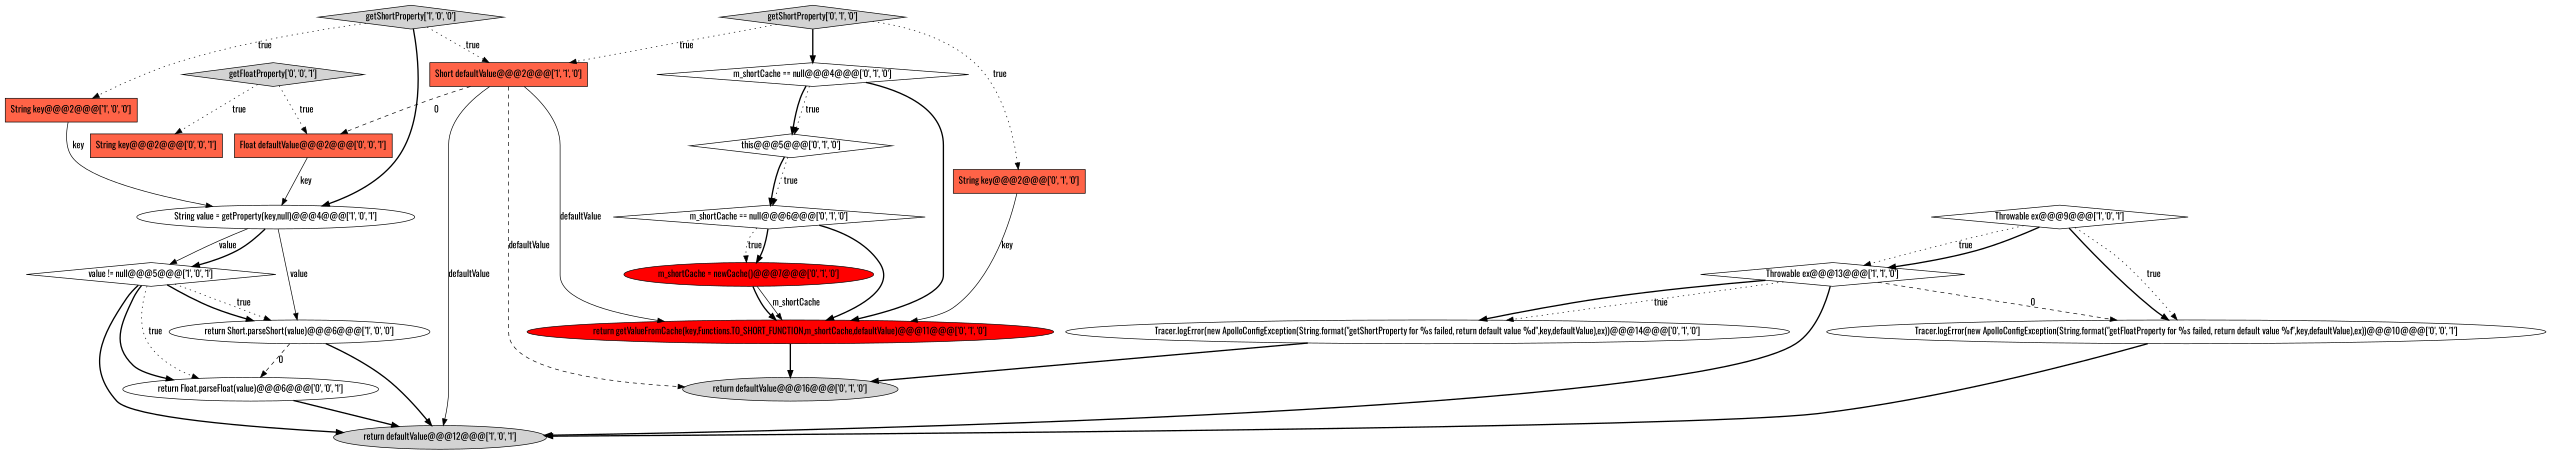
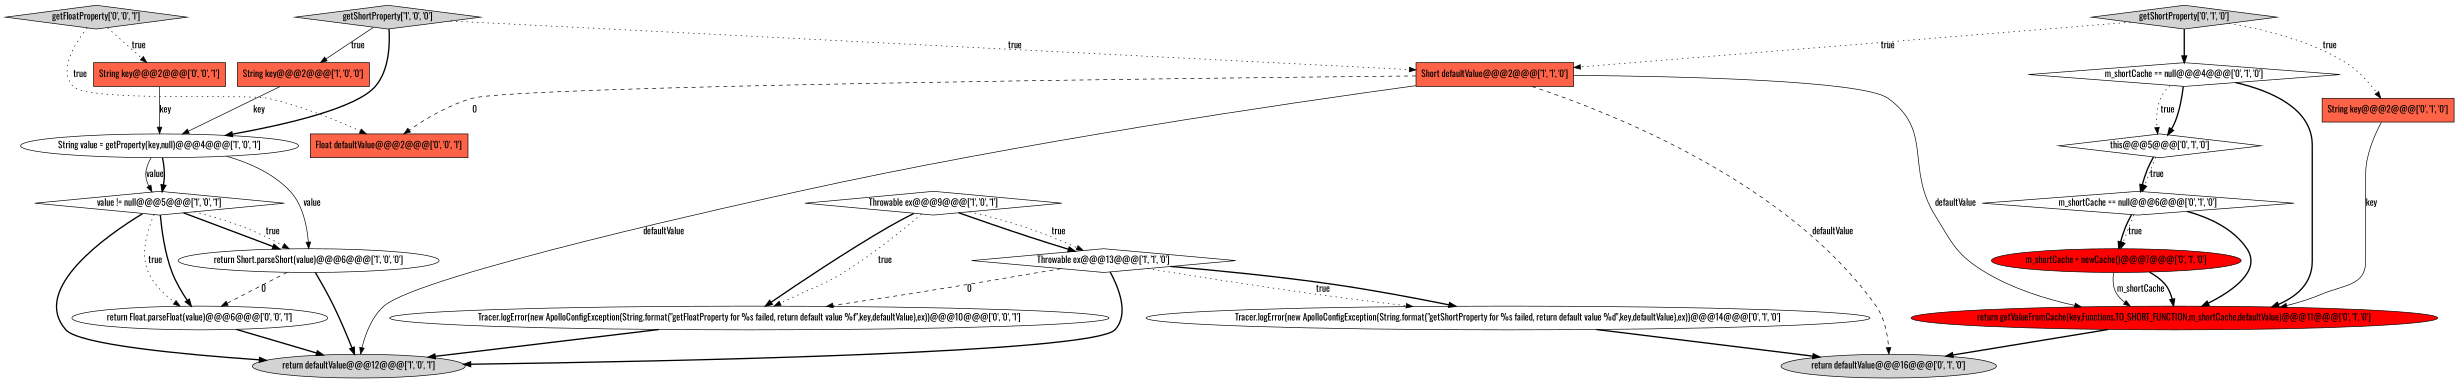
(229, 48) -> (350, 43)
(296, 178) -> (160, 107)
